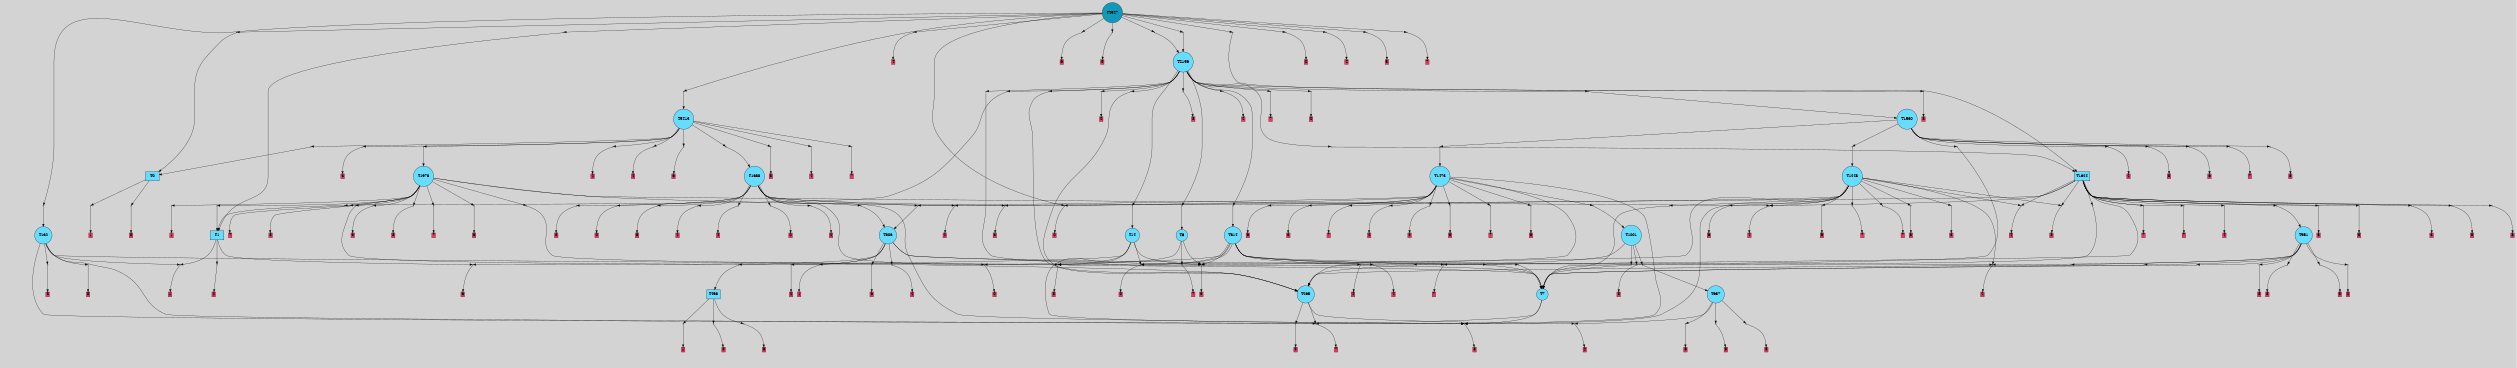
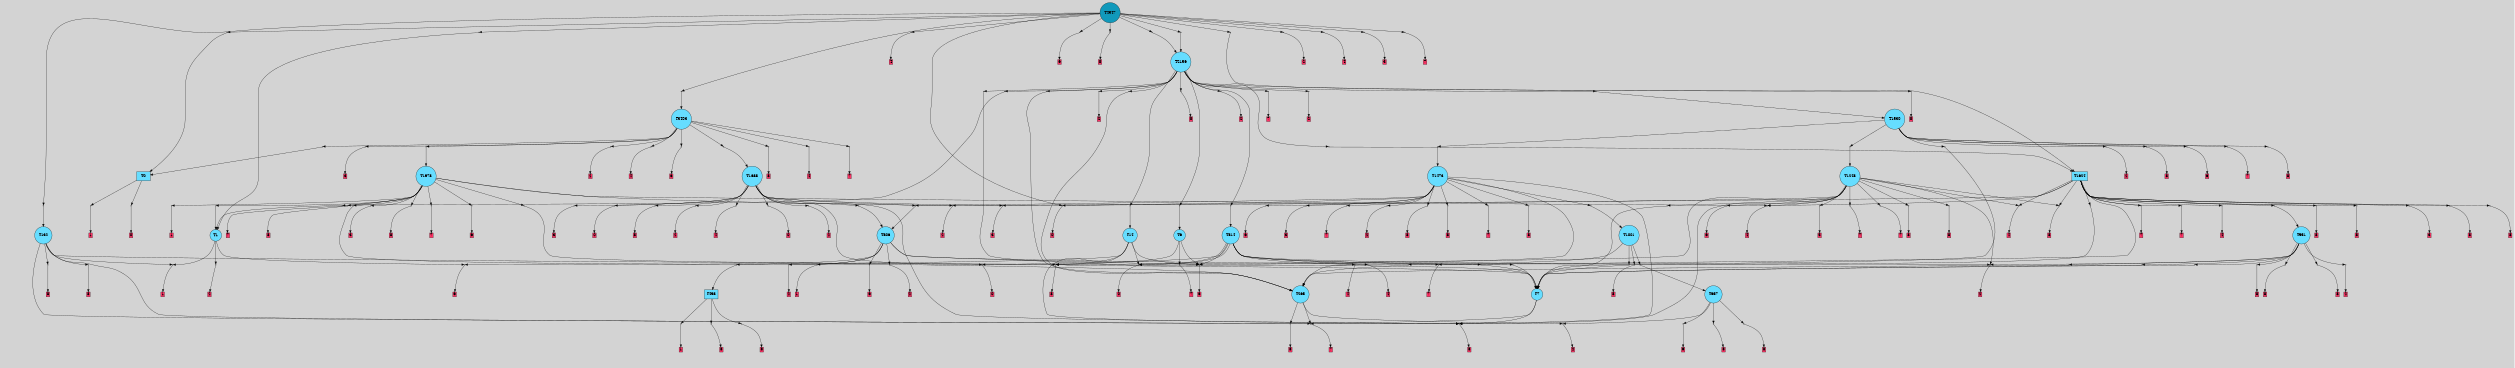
(684, 119) -> (681, 119)
(217, 235) -> (216, 235)
